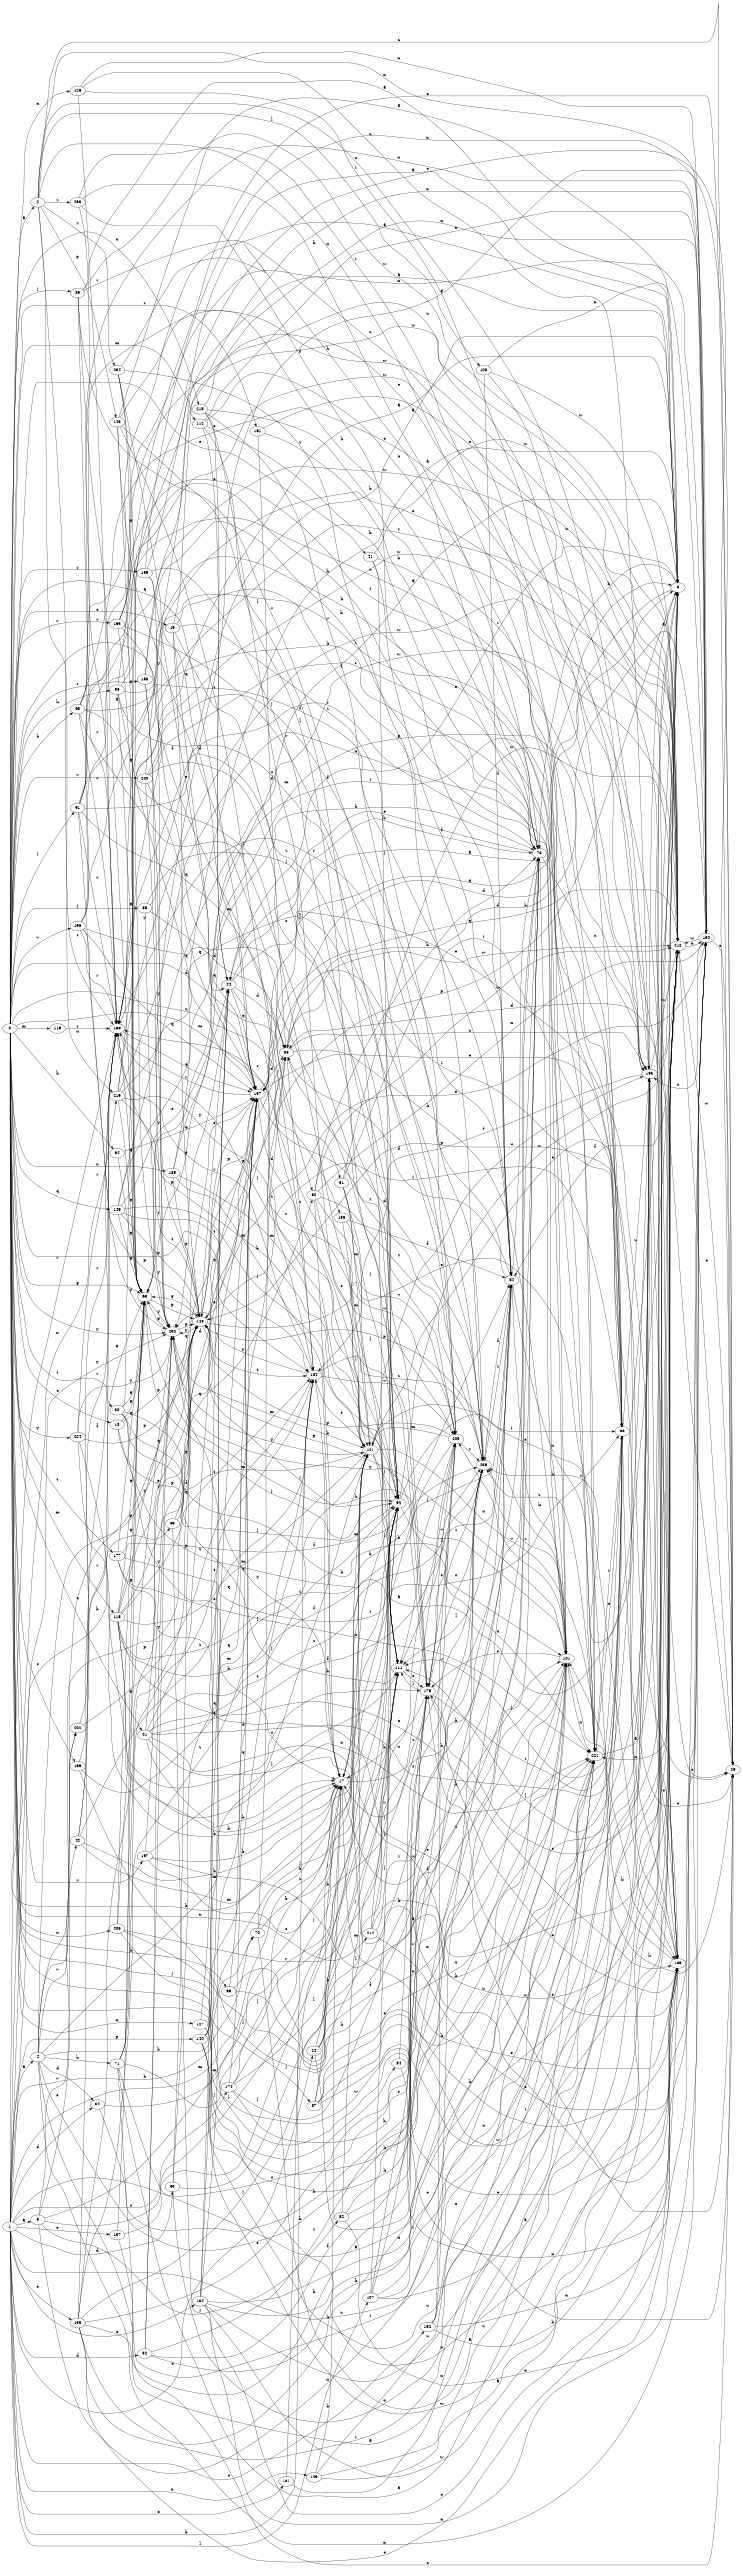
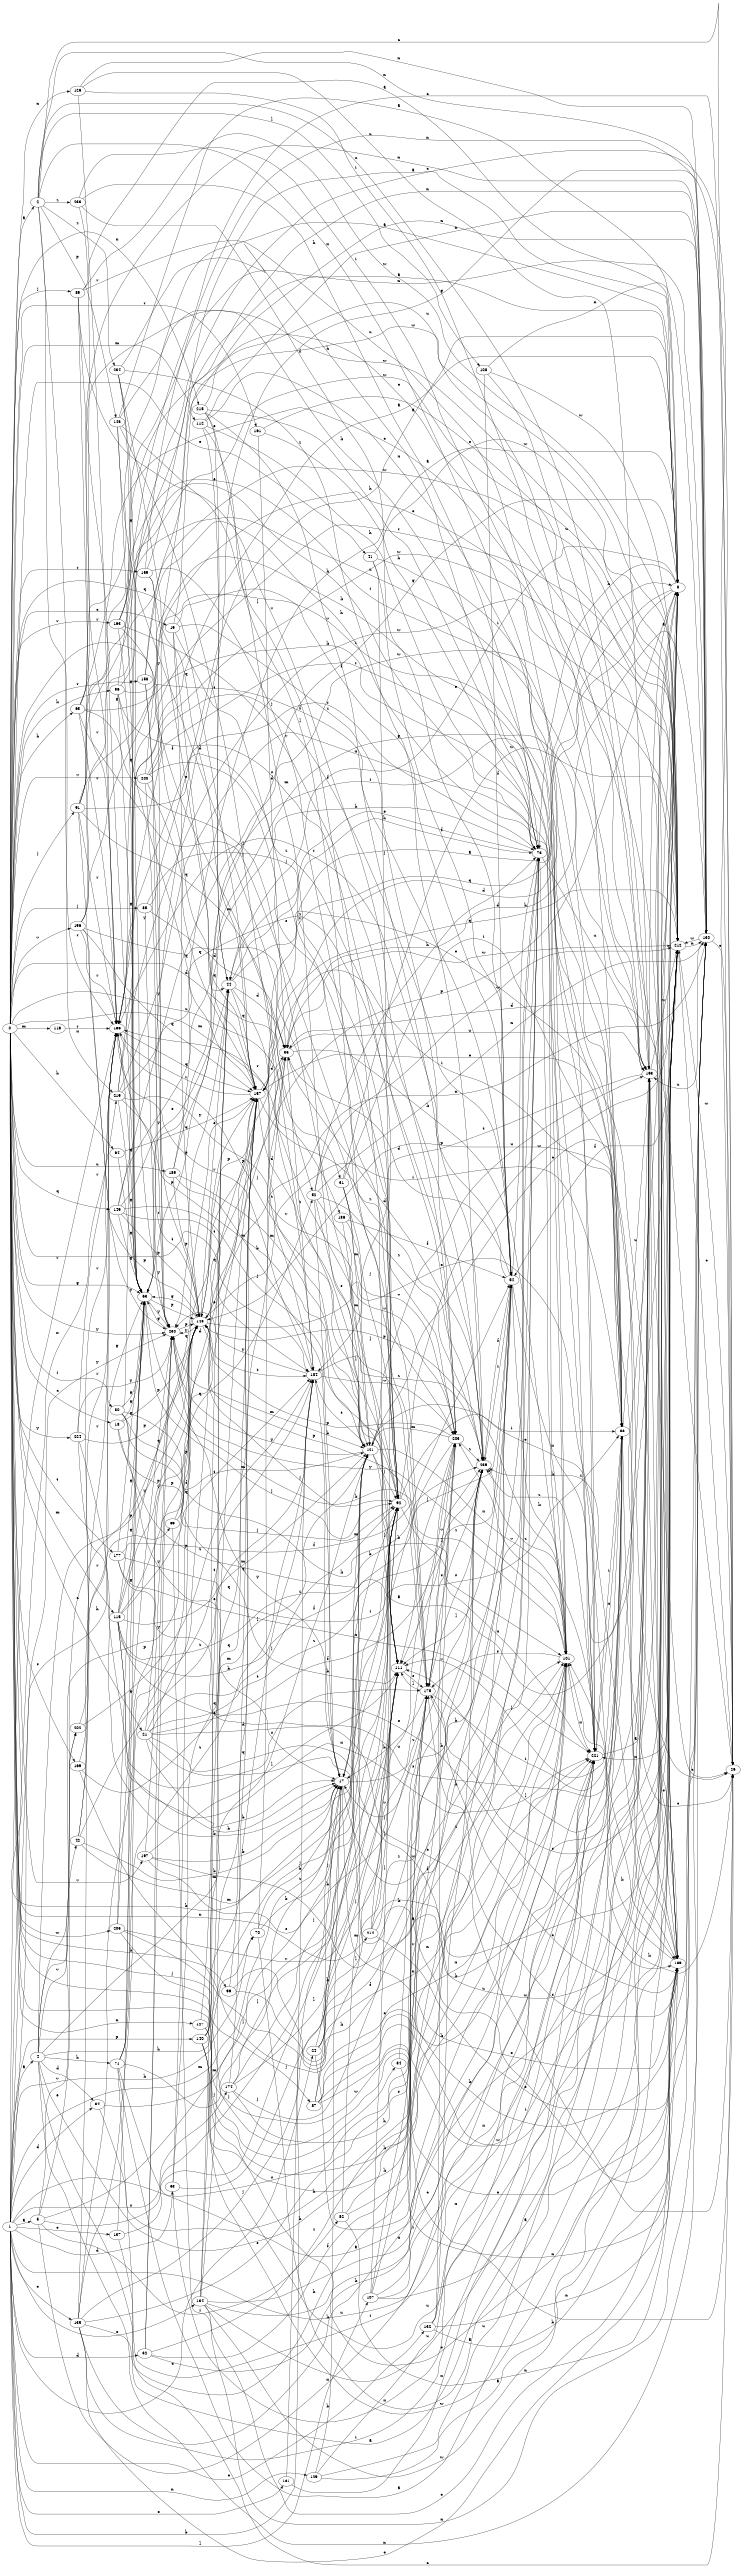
(520, 897) -> (523, 897)
(97, 1426) -> (97, 1426)
